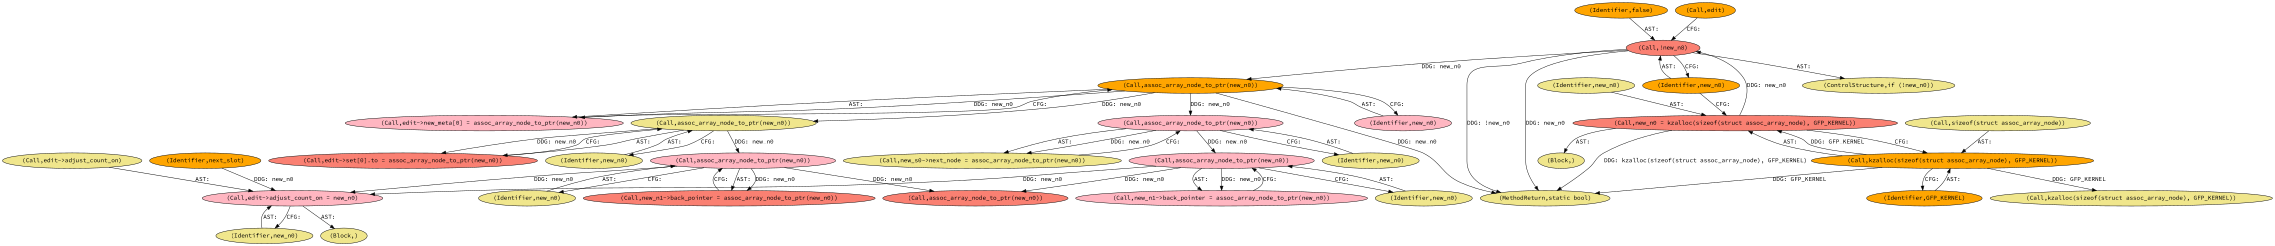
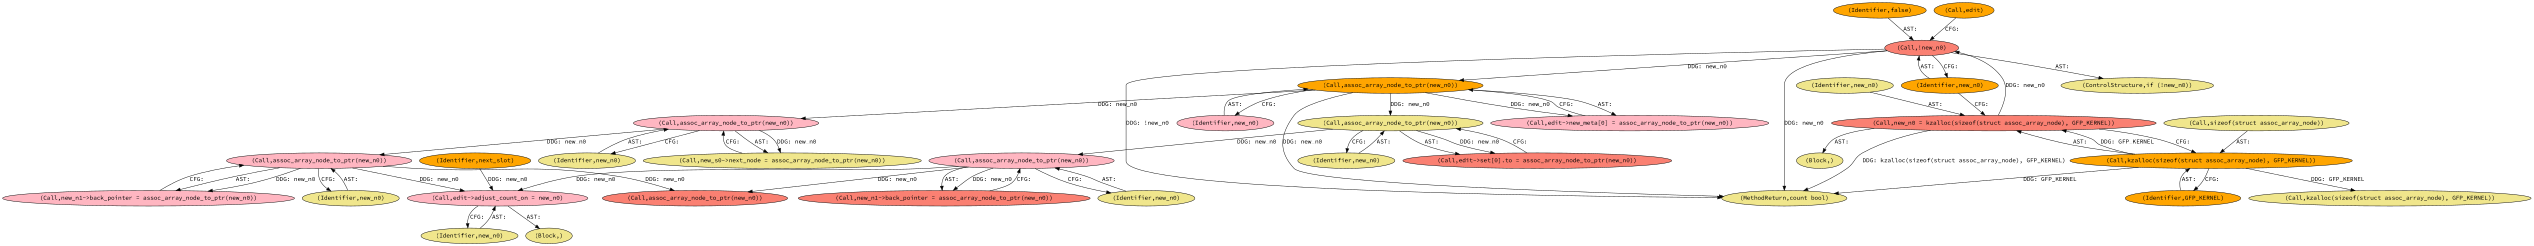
(1663, 48) -> (1922, 48)
(72, 161) -> none
(1545, 198) -> (1784, 198)
